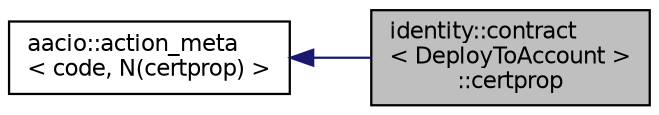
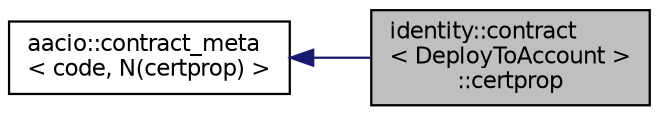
(149, 58) -> (149, 58)
